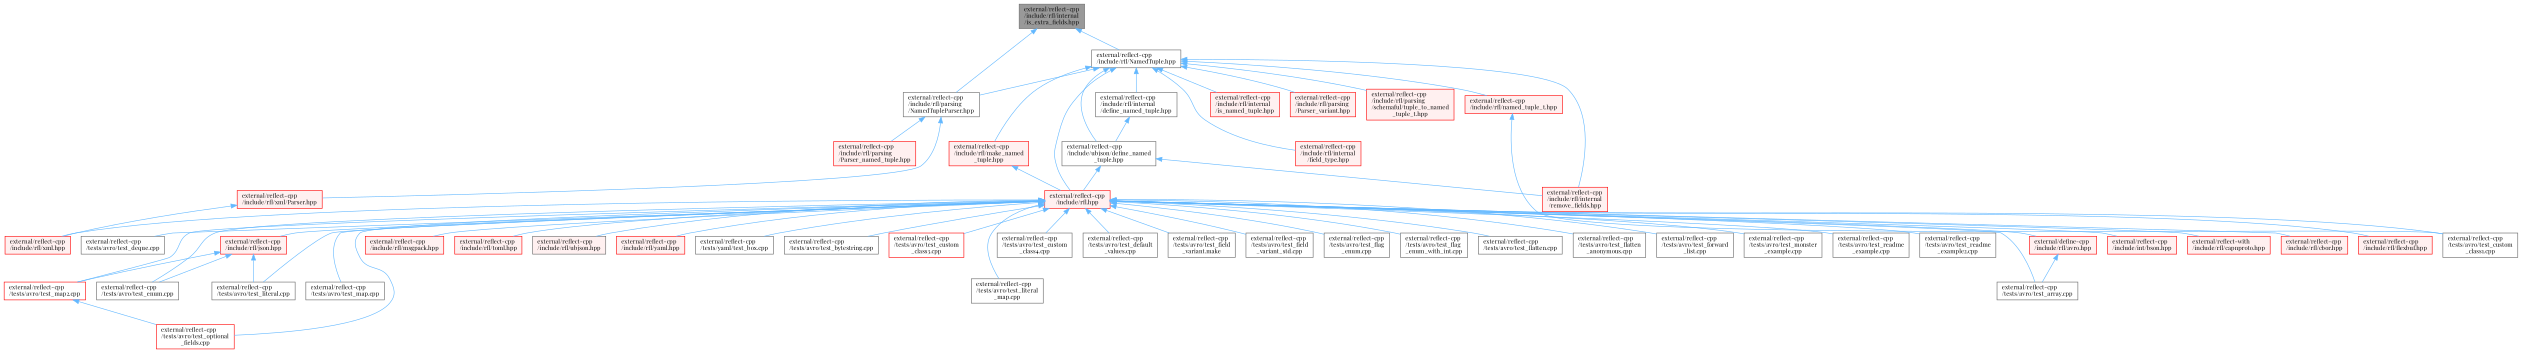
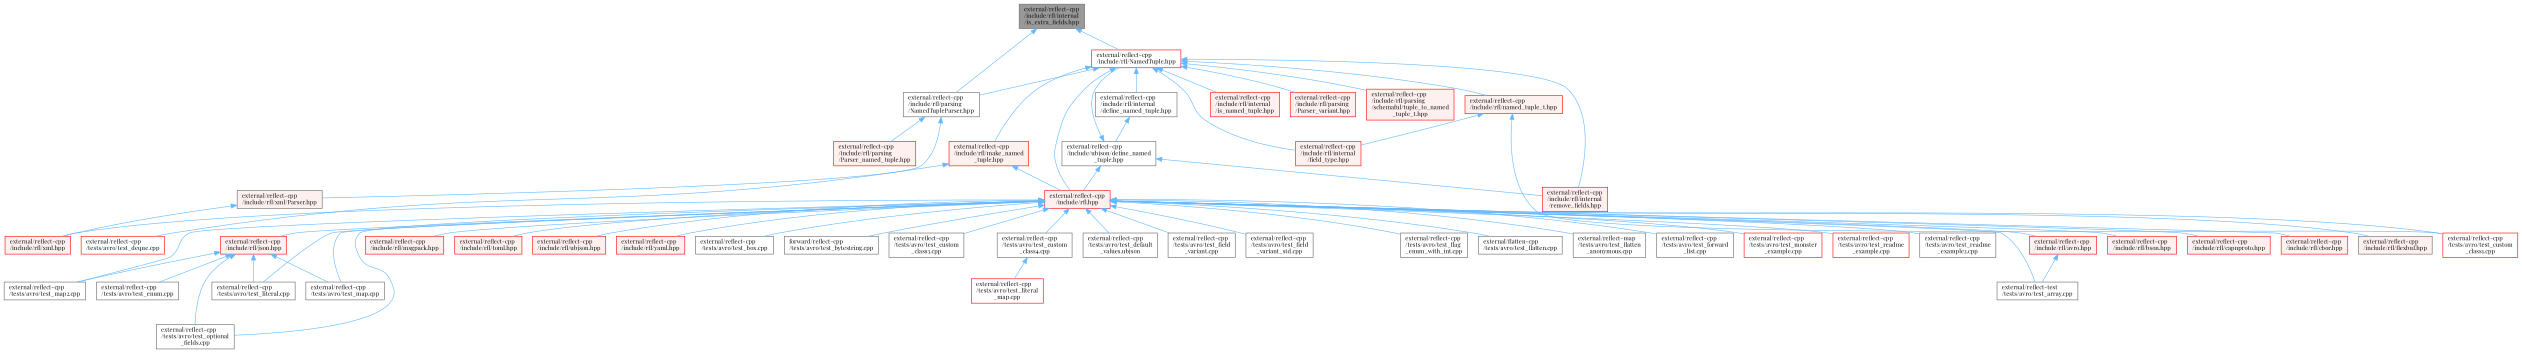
(1136, 59) -> (1136, 59)
(1081, 103) -> (1093, 97)
none -> (1420, 130)
(280, 199) -> (280, 199)
(586, 212) -> none
(596, 217) -> (549, 199)
(994, 230) -> (1019, 271)
(123, 245) -> (123, 245)
(569, 245) -> (569, 245)
(734, 245) -> (734, 245)
(831, 245) -> (831, 245)
(926, 245) -> (926, 245)
(1120, 245) -> (1120, 245)
(1202, 245) -> (1202, 245)
(1357, 245) -> none
(1520, 245) -> (1520, 245)
(1609, 245) -> (1609, 245)
(1783, 245) -> (1783, 245)
(1871, 245) -> (1871, 245)
(2063, 245) -> (2063, 245)
(2142, 245) -> (2142, 245)
(2229, 245) -> (2229, 245)
(2395, 245) -> (2395, 245)
(2480, 245) -> (2480, 245)
none -> (302, 269)
(45, 291) -> (45, 291)
(1007, 291) -> (1007, 291)
(2037, 291) -> (2037, 291)
(118, 313) -> (203, 286)
(195, 337) -> (195, 337)
